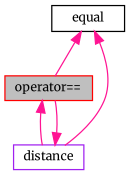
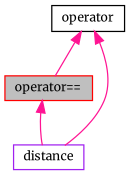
(88, 18) -> (88, 18)
(57, 117) -> none
